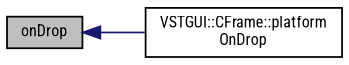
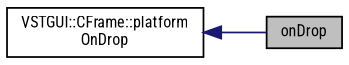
(123, 32) -> (244, 32)
